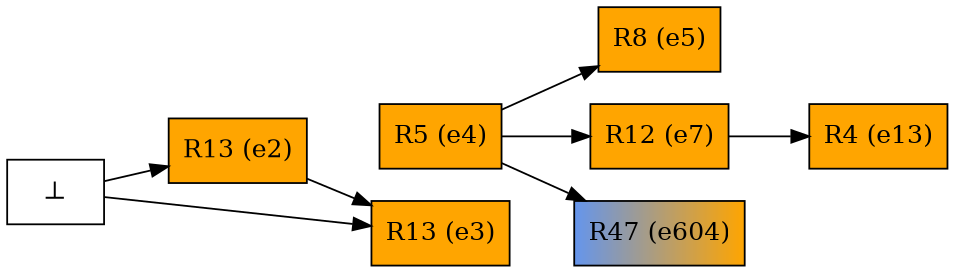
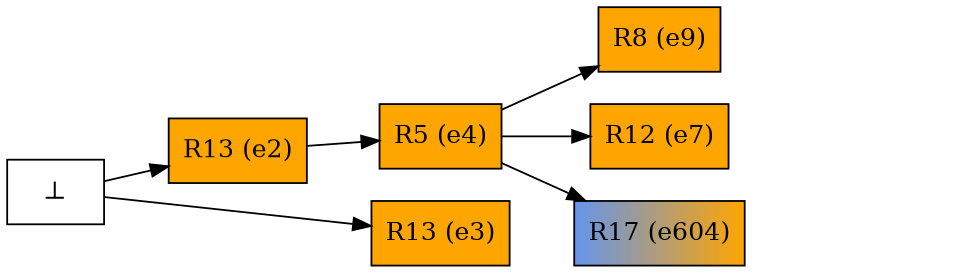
(659, 39) -> (659, 39)
(878, 136) -> none
(331, 189) -> (334, 144)
(659, 233) -> (659, 233)
